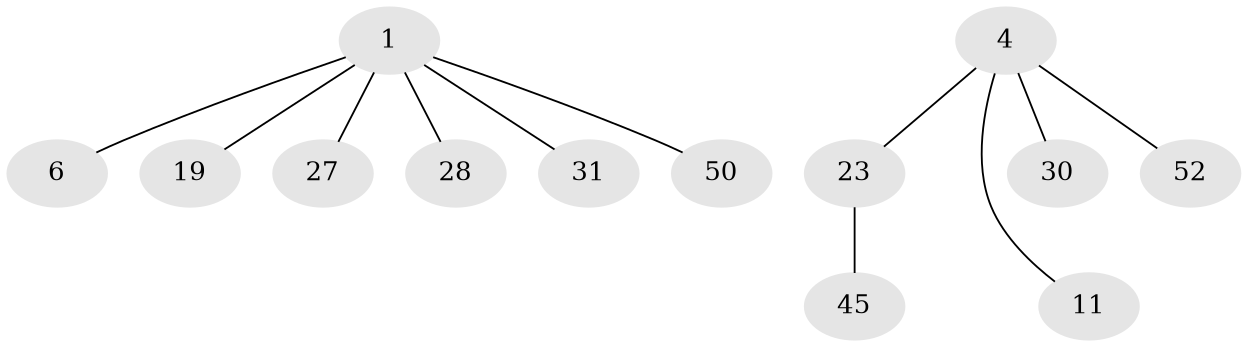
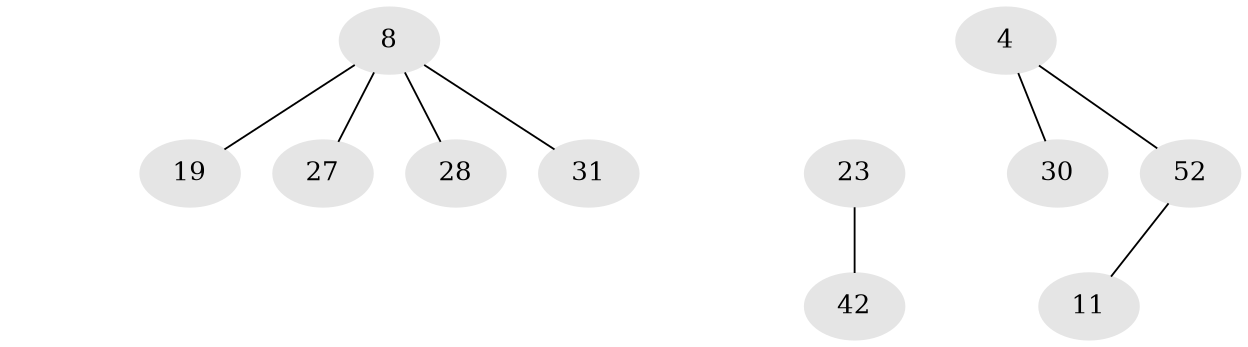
(389, 41) -> (389, 41)
(930, 107) -> none
(57, 174) -> none
(722, 174) -> none
(986, 189) -> (1140, 240)
(855, 306) -> (855, 306)
